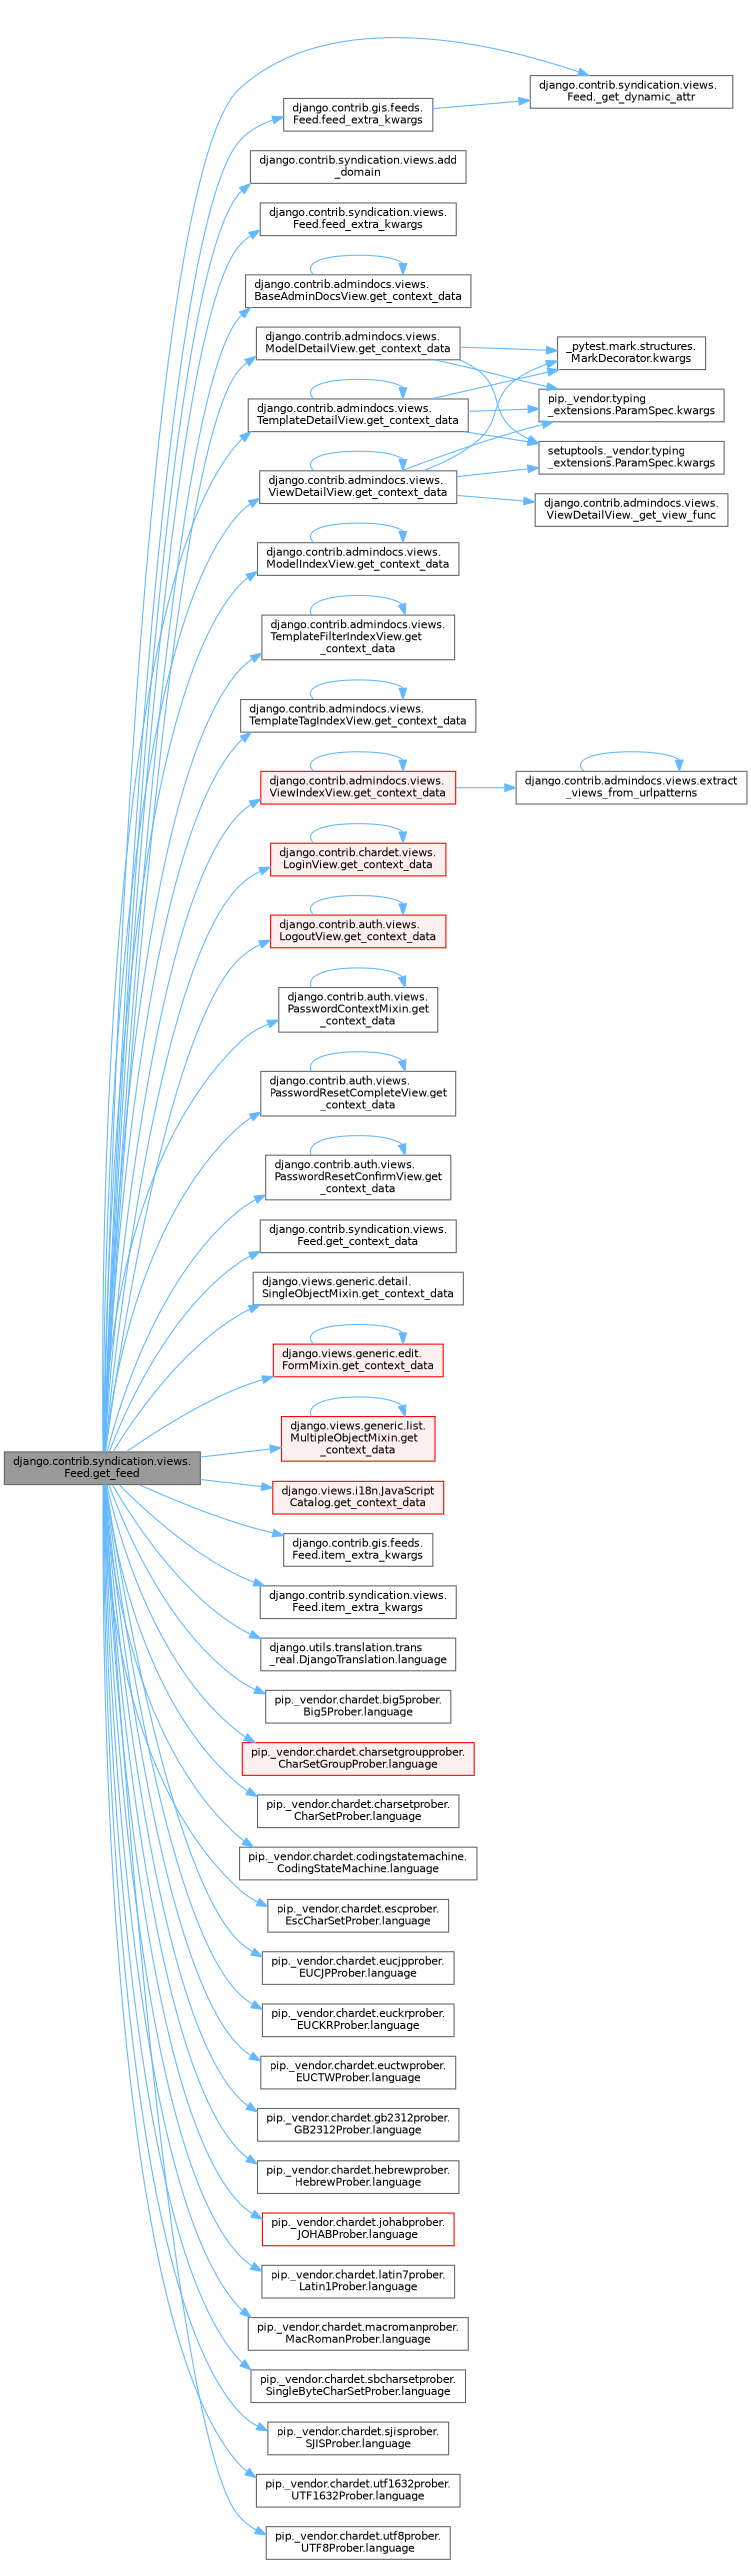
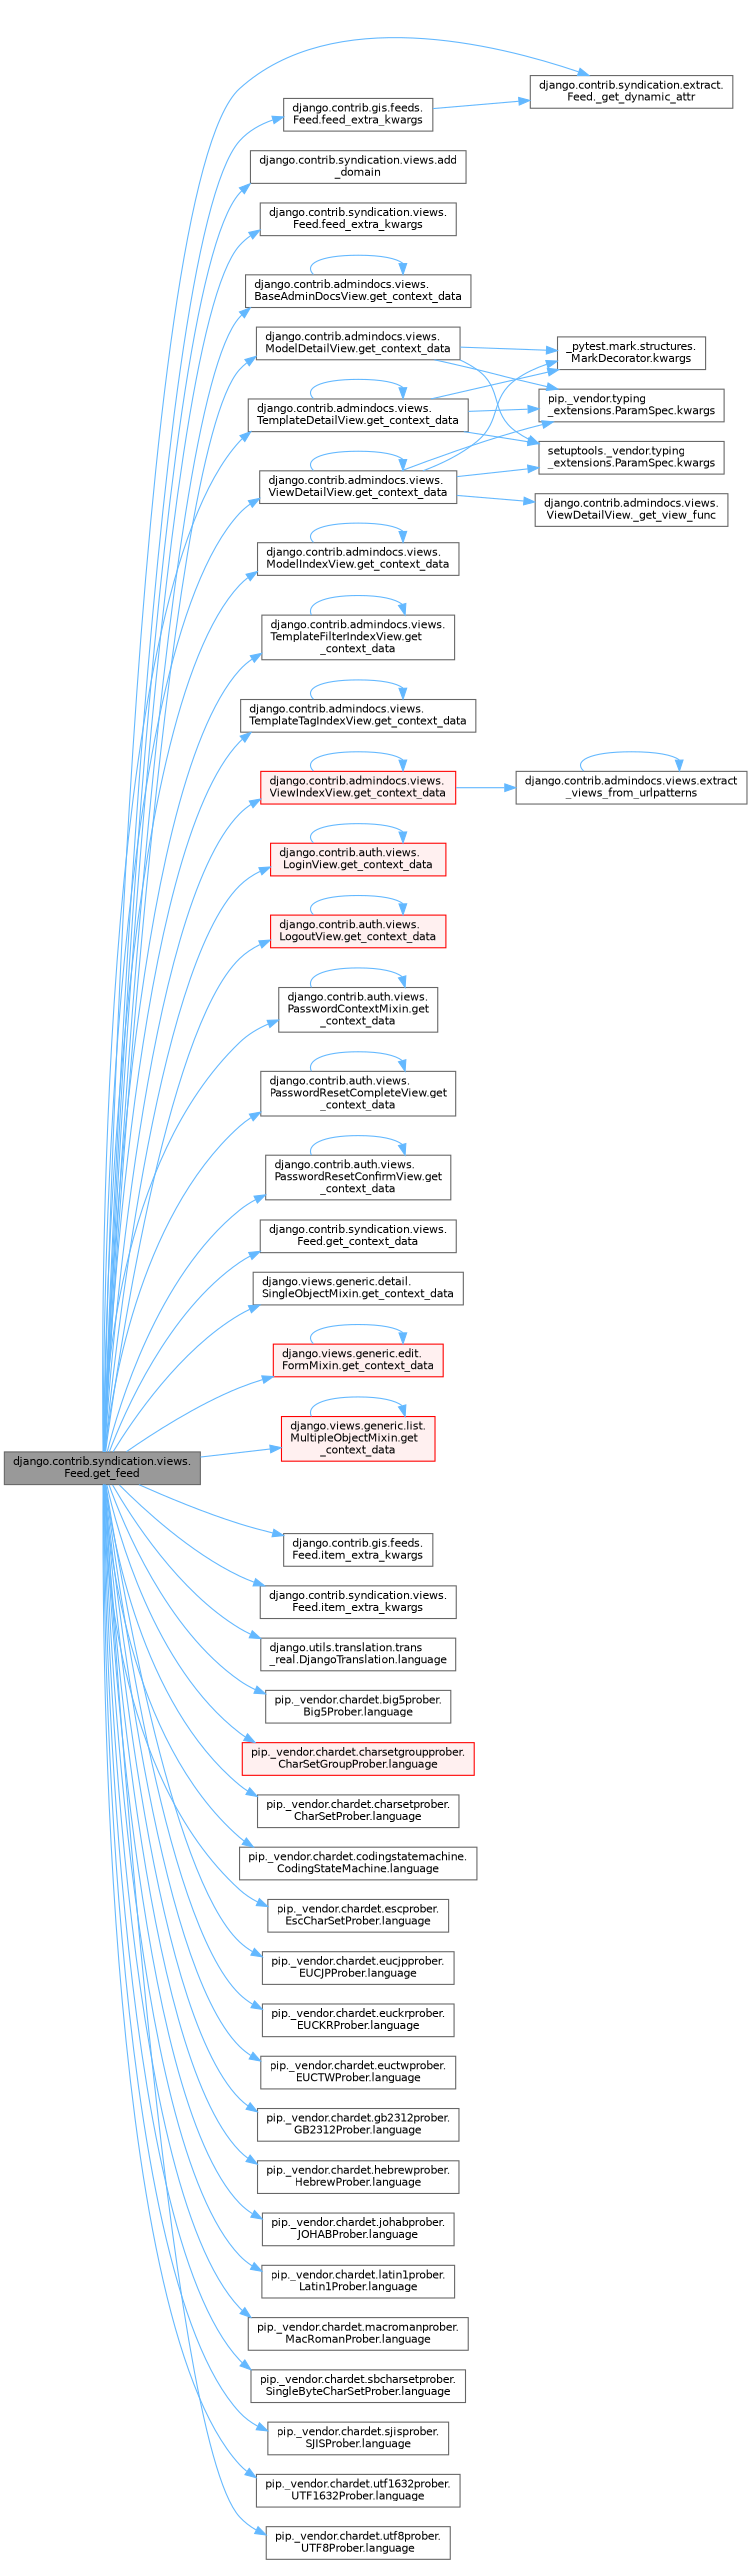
(632, 92) -> (632, 92)
(358, 860) -> (358, 860)
(358, 1498) -> none
(358, 2229) -> (358, 2229)
(358, 2282) -> (358, 2282)
